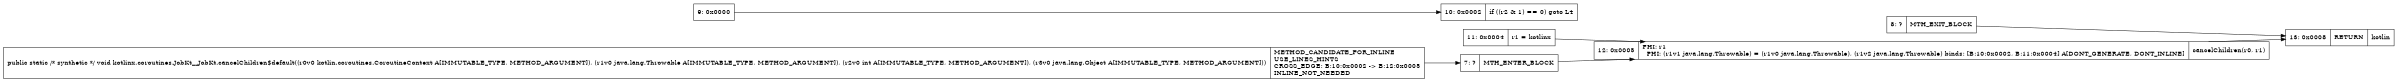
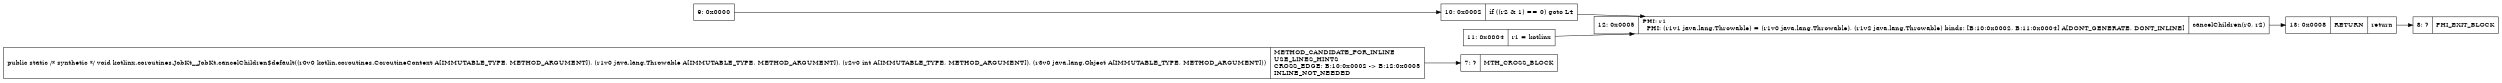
(1941, 24) -> (2465, 25)
(2129, 31) -> (2402, 25)
(2381, 37) -> (2382, 25)
(2229, 50) -> (2229, 25)
(1594, 60) -> (1609, 15)
(1519, 63) -> (1519, 63)
